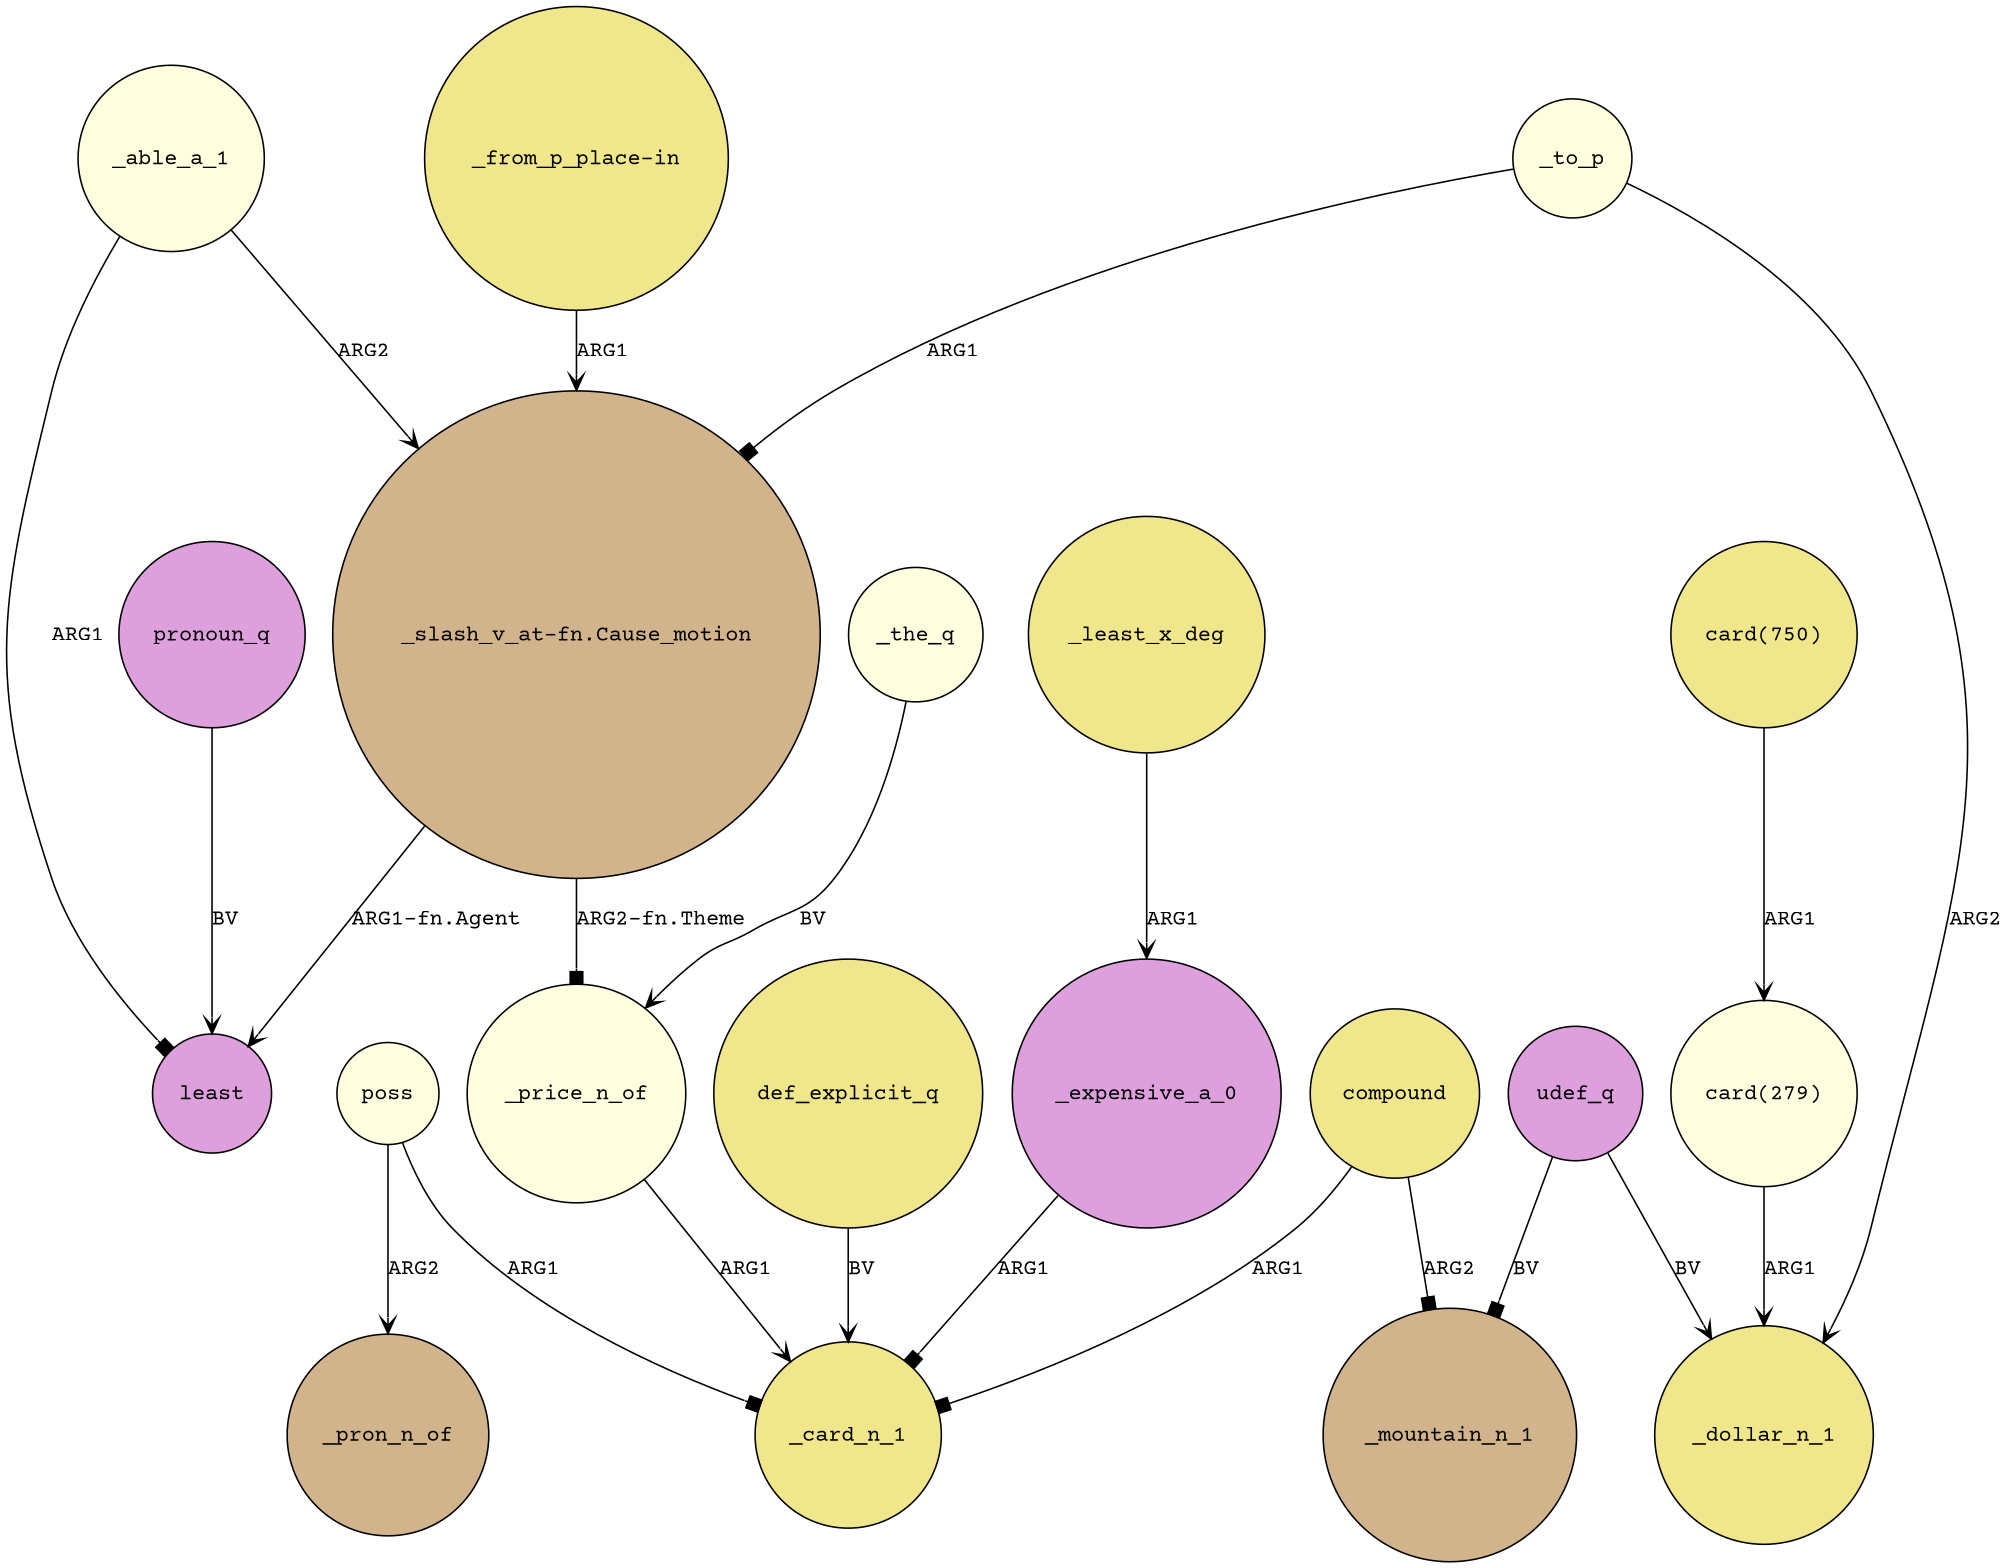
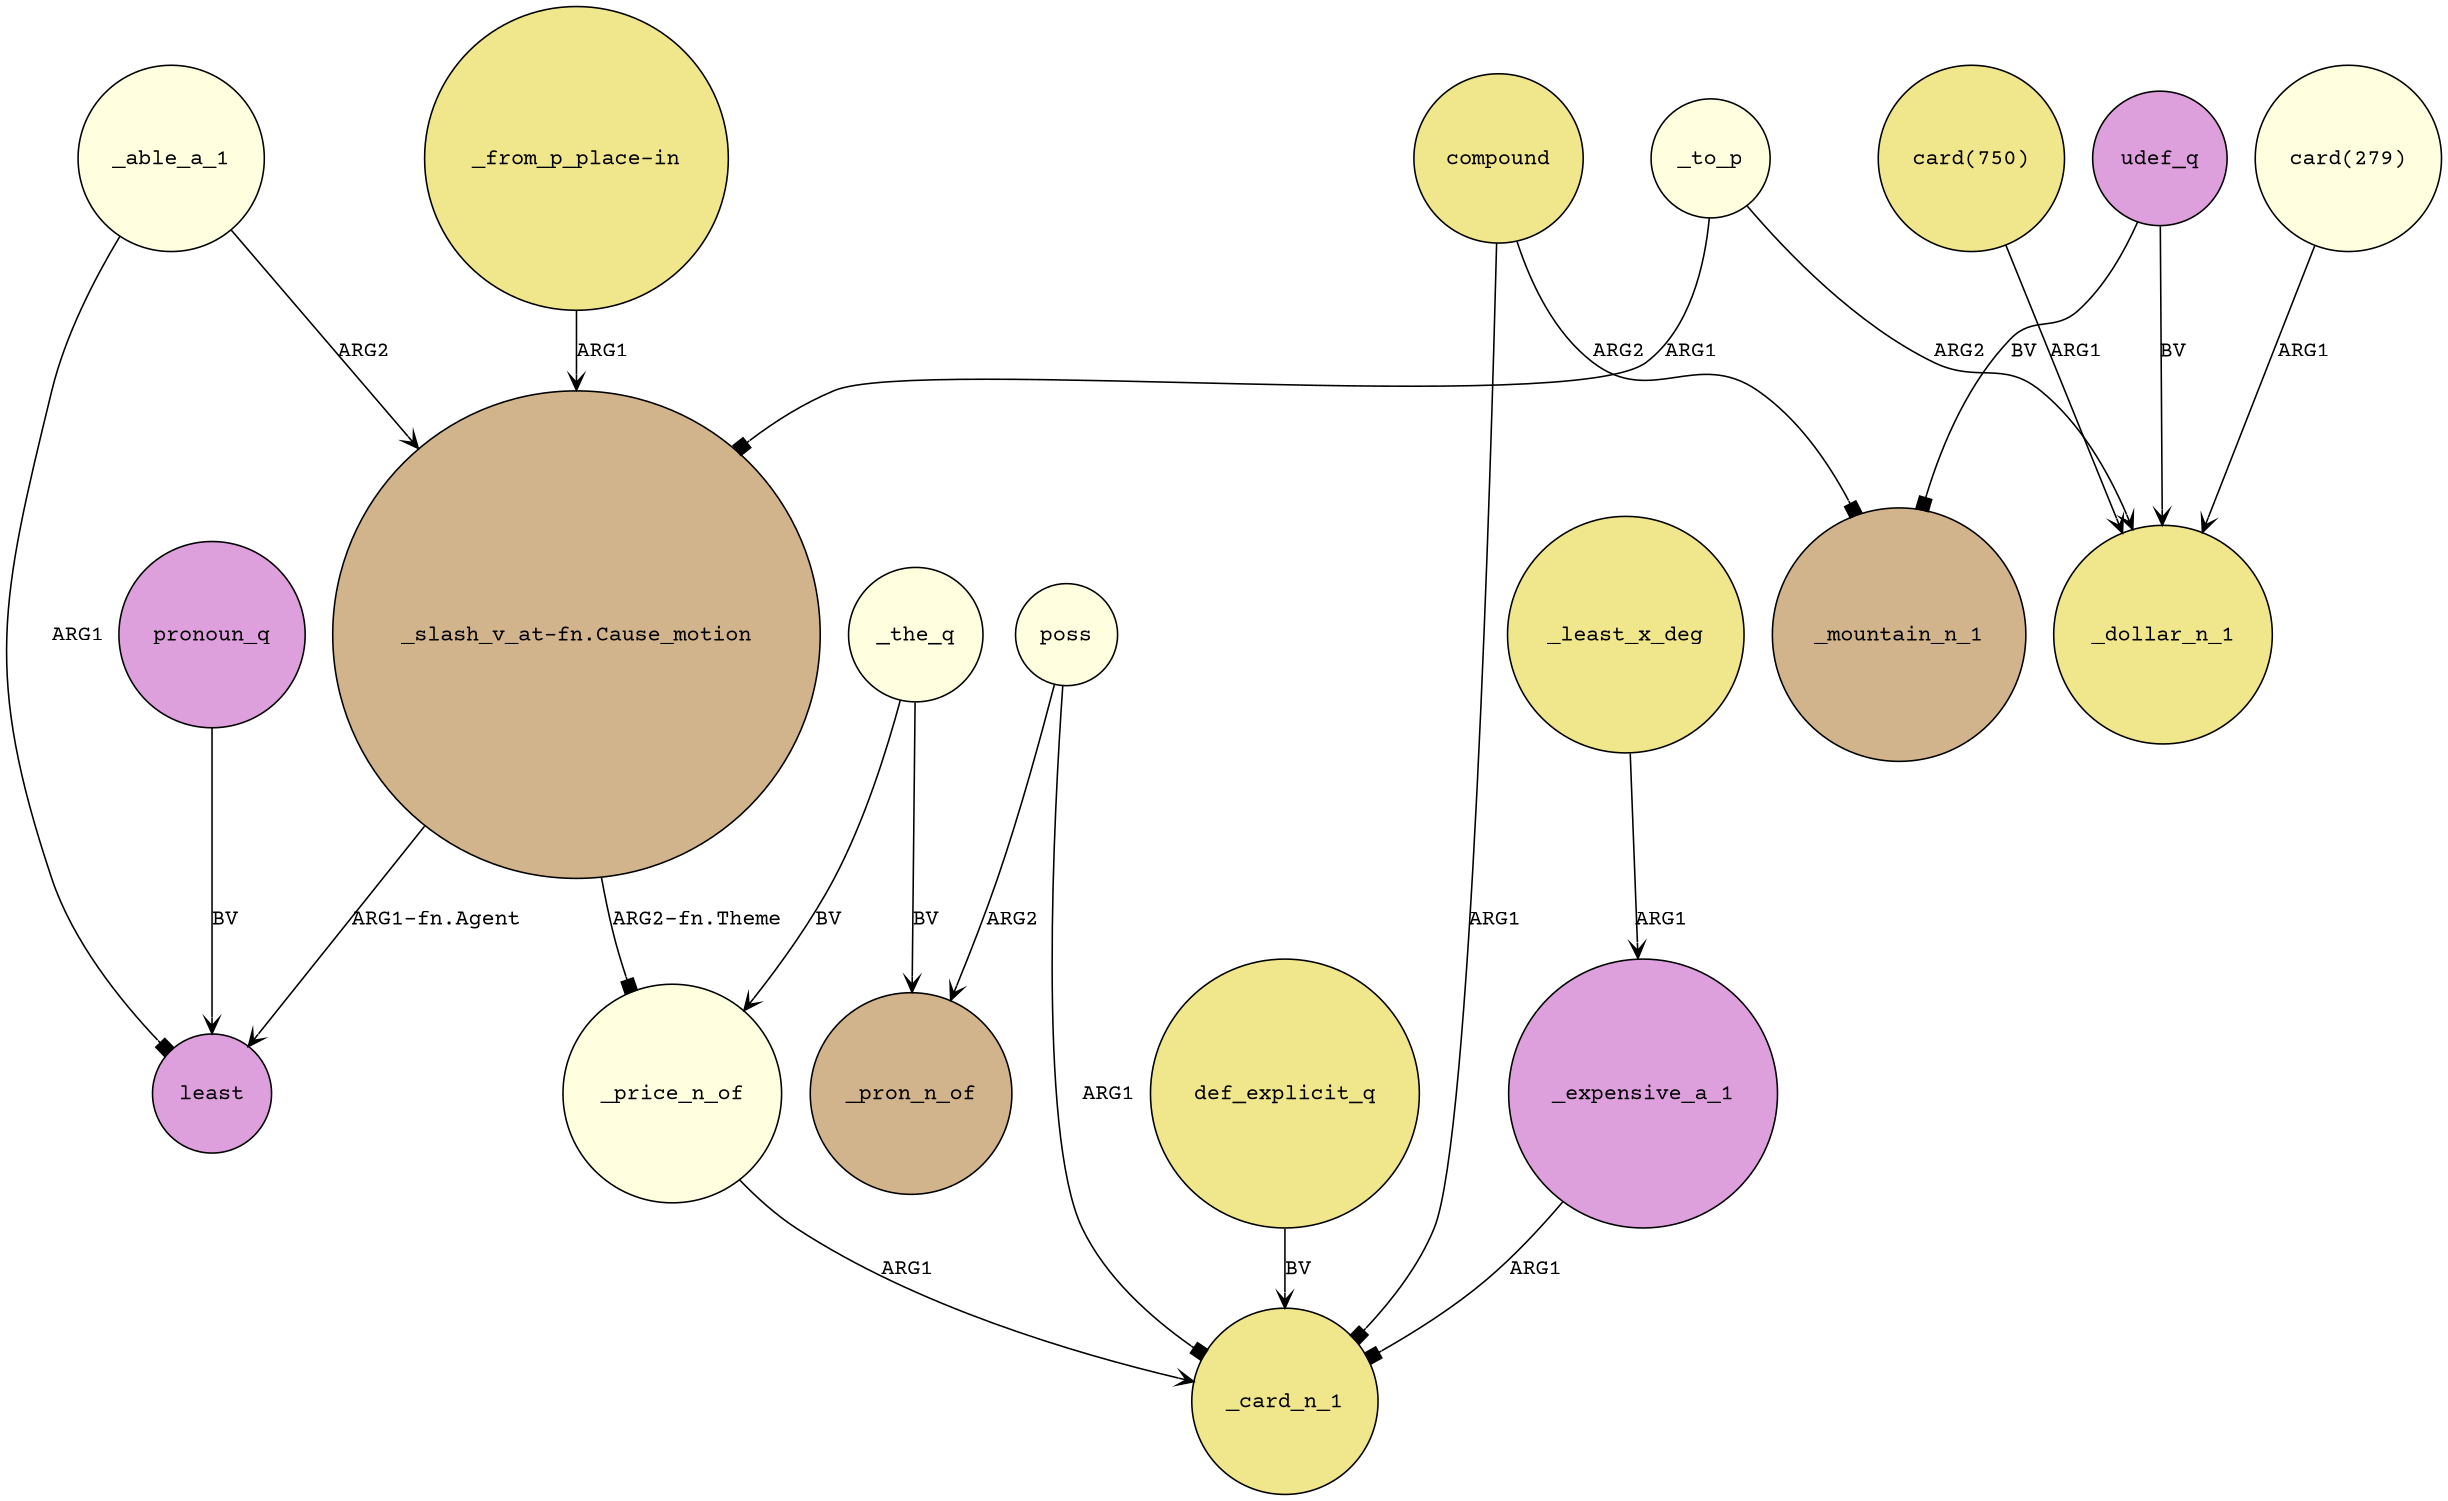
none -> (914, 840)
(1764, 856) -> (2061, 382)
(1147, 1094) -> (1643, 1094)
